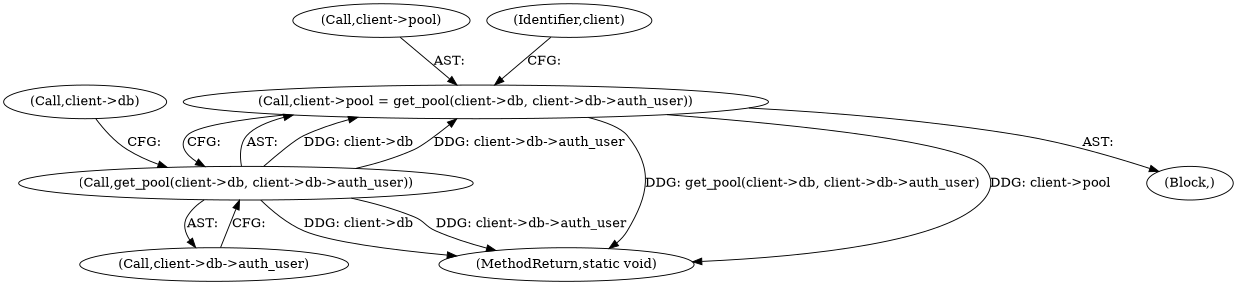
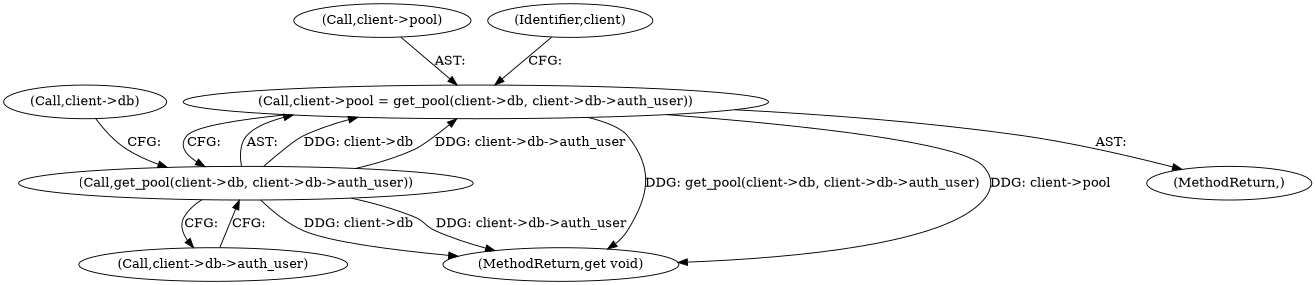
(1190, 183) -> (1229, 183)
(205, 224) -> (203, 224)
(567, 265) -> (561, 265)
